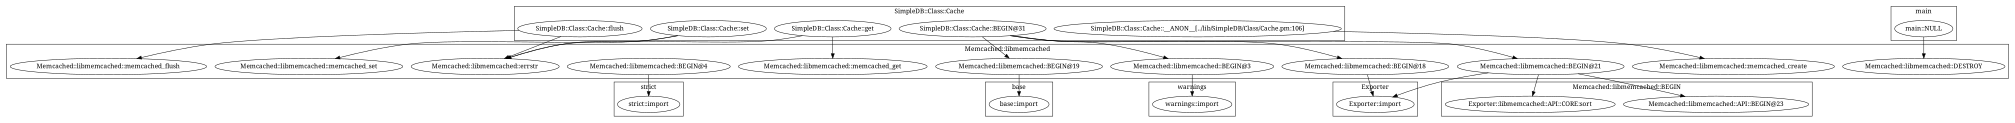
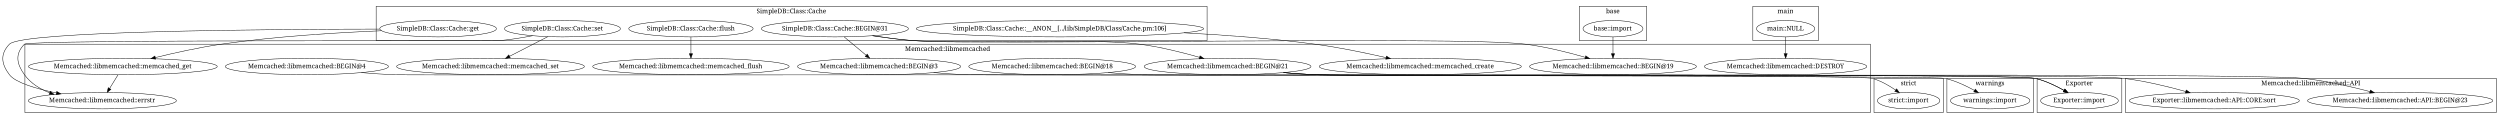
(1175, 41) -> none
(534, 47) -> (114, 82)
(1019, 85) -> (1613, 47)
(1627, 87) -> (2311, 84)
